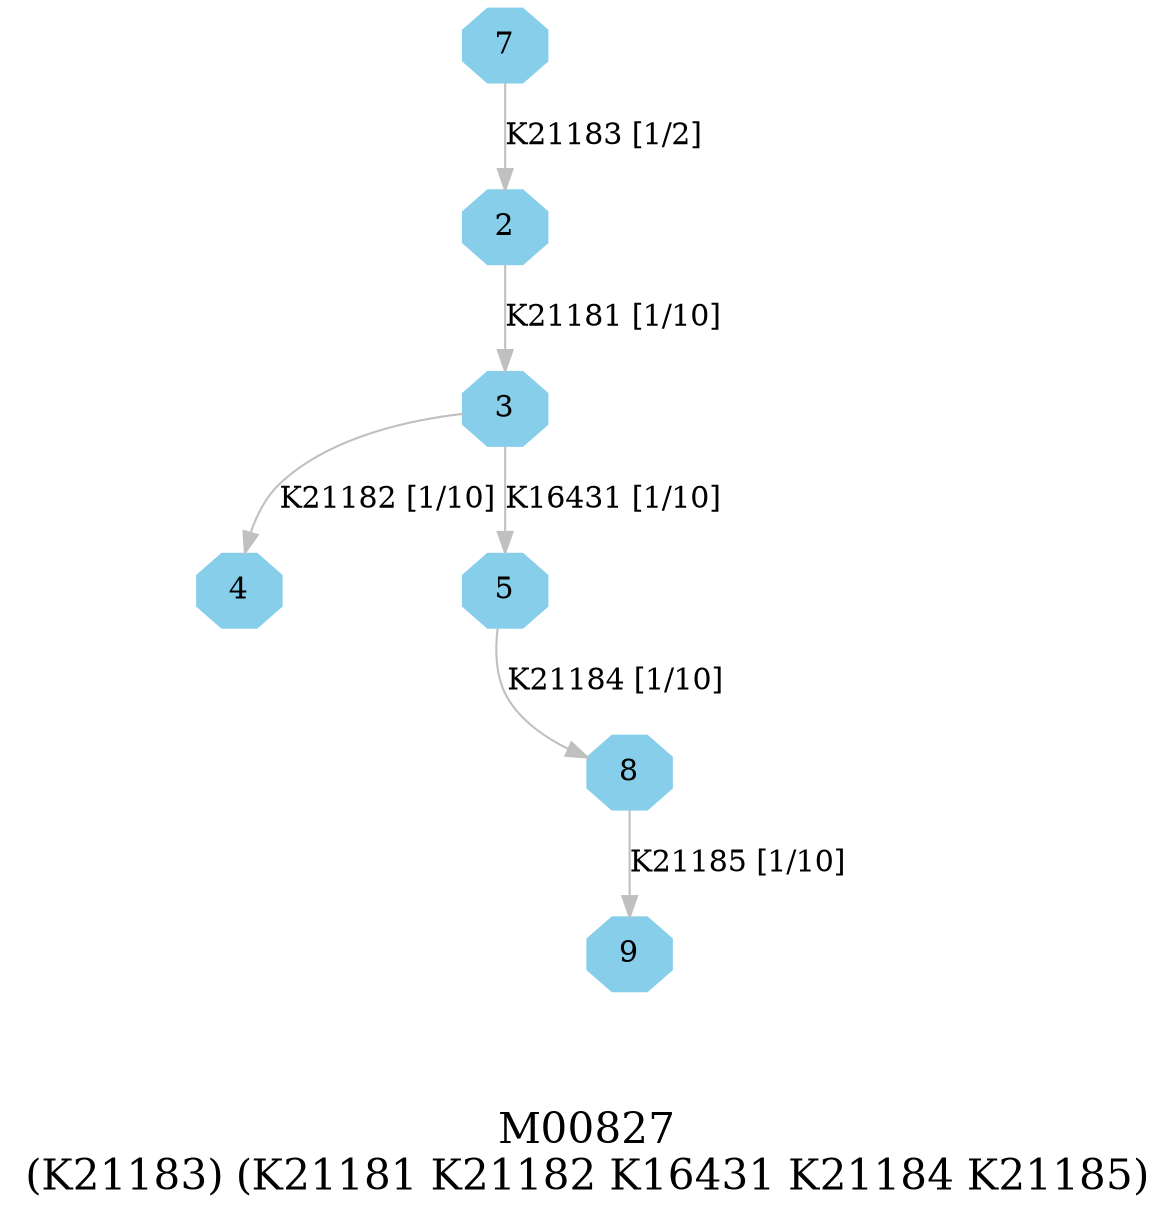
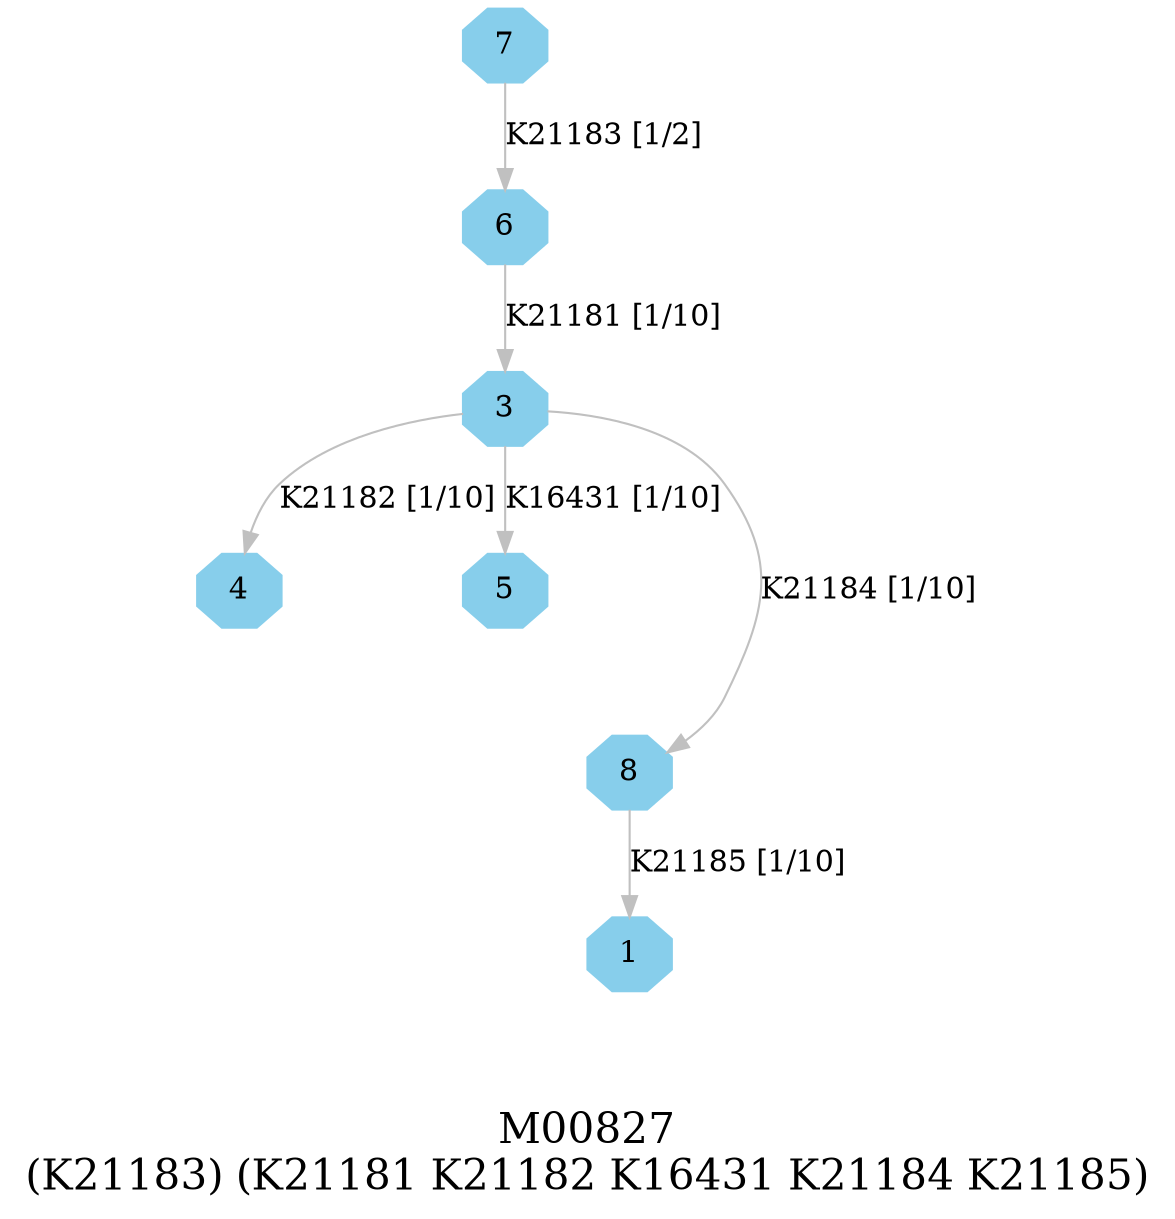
(505, 227) -> (505, 227)
(510, 701) -> (747, 523)
(630, 954) -> (630, 954)
